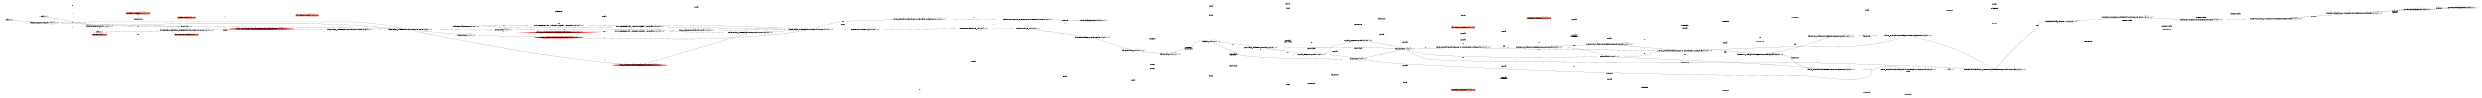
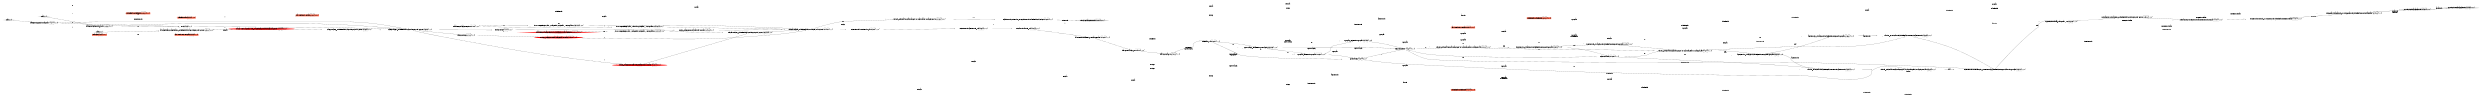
(919, 89) -> (919, 89)
